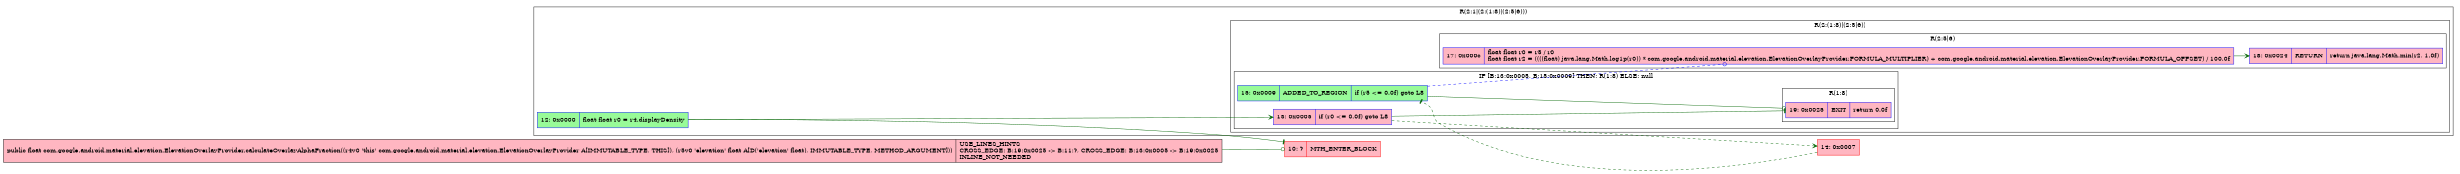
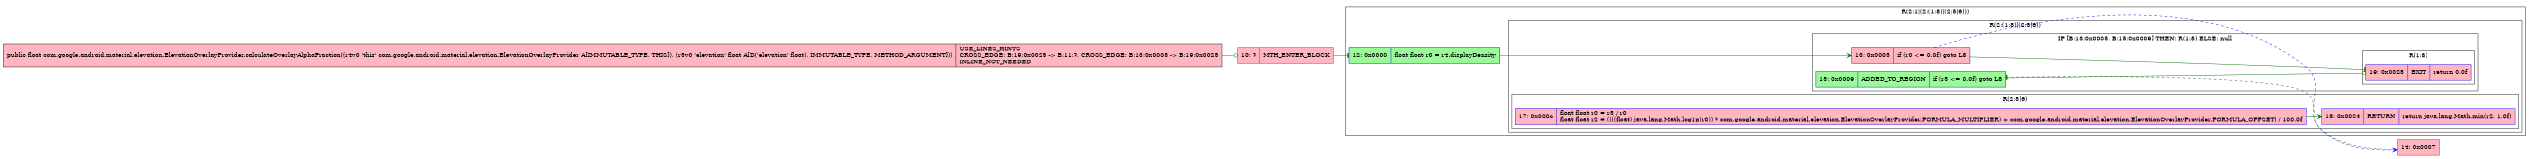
(1575, 75) -> none
(986, 123) -> (1340, 55)
(1687, 138) -> (2169, 17)
